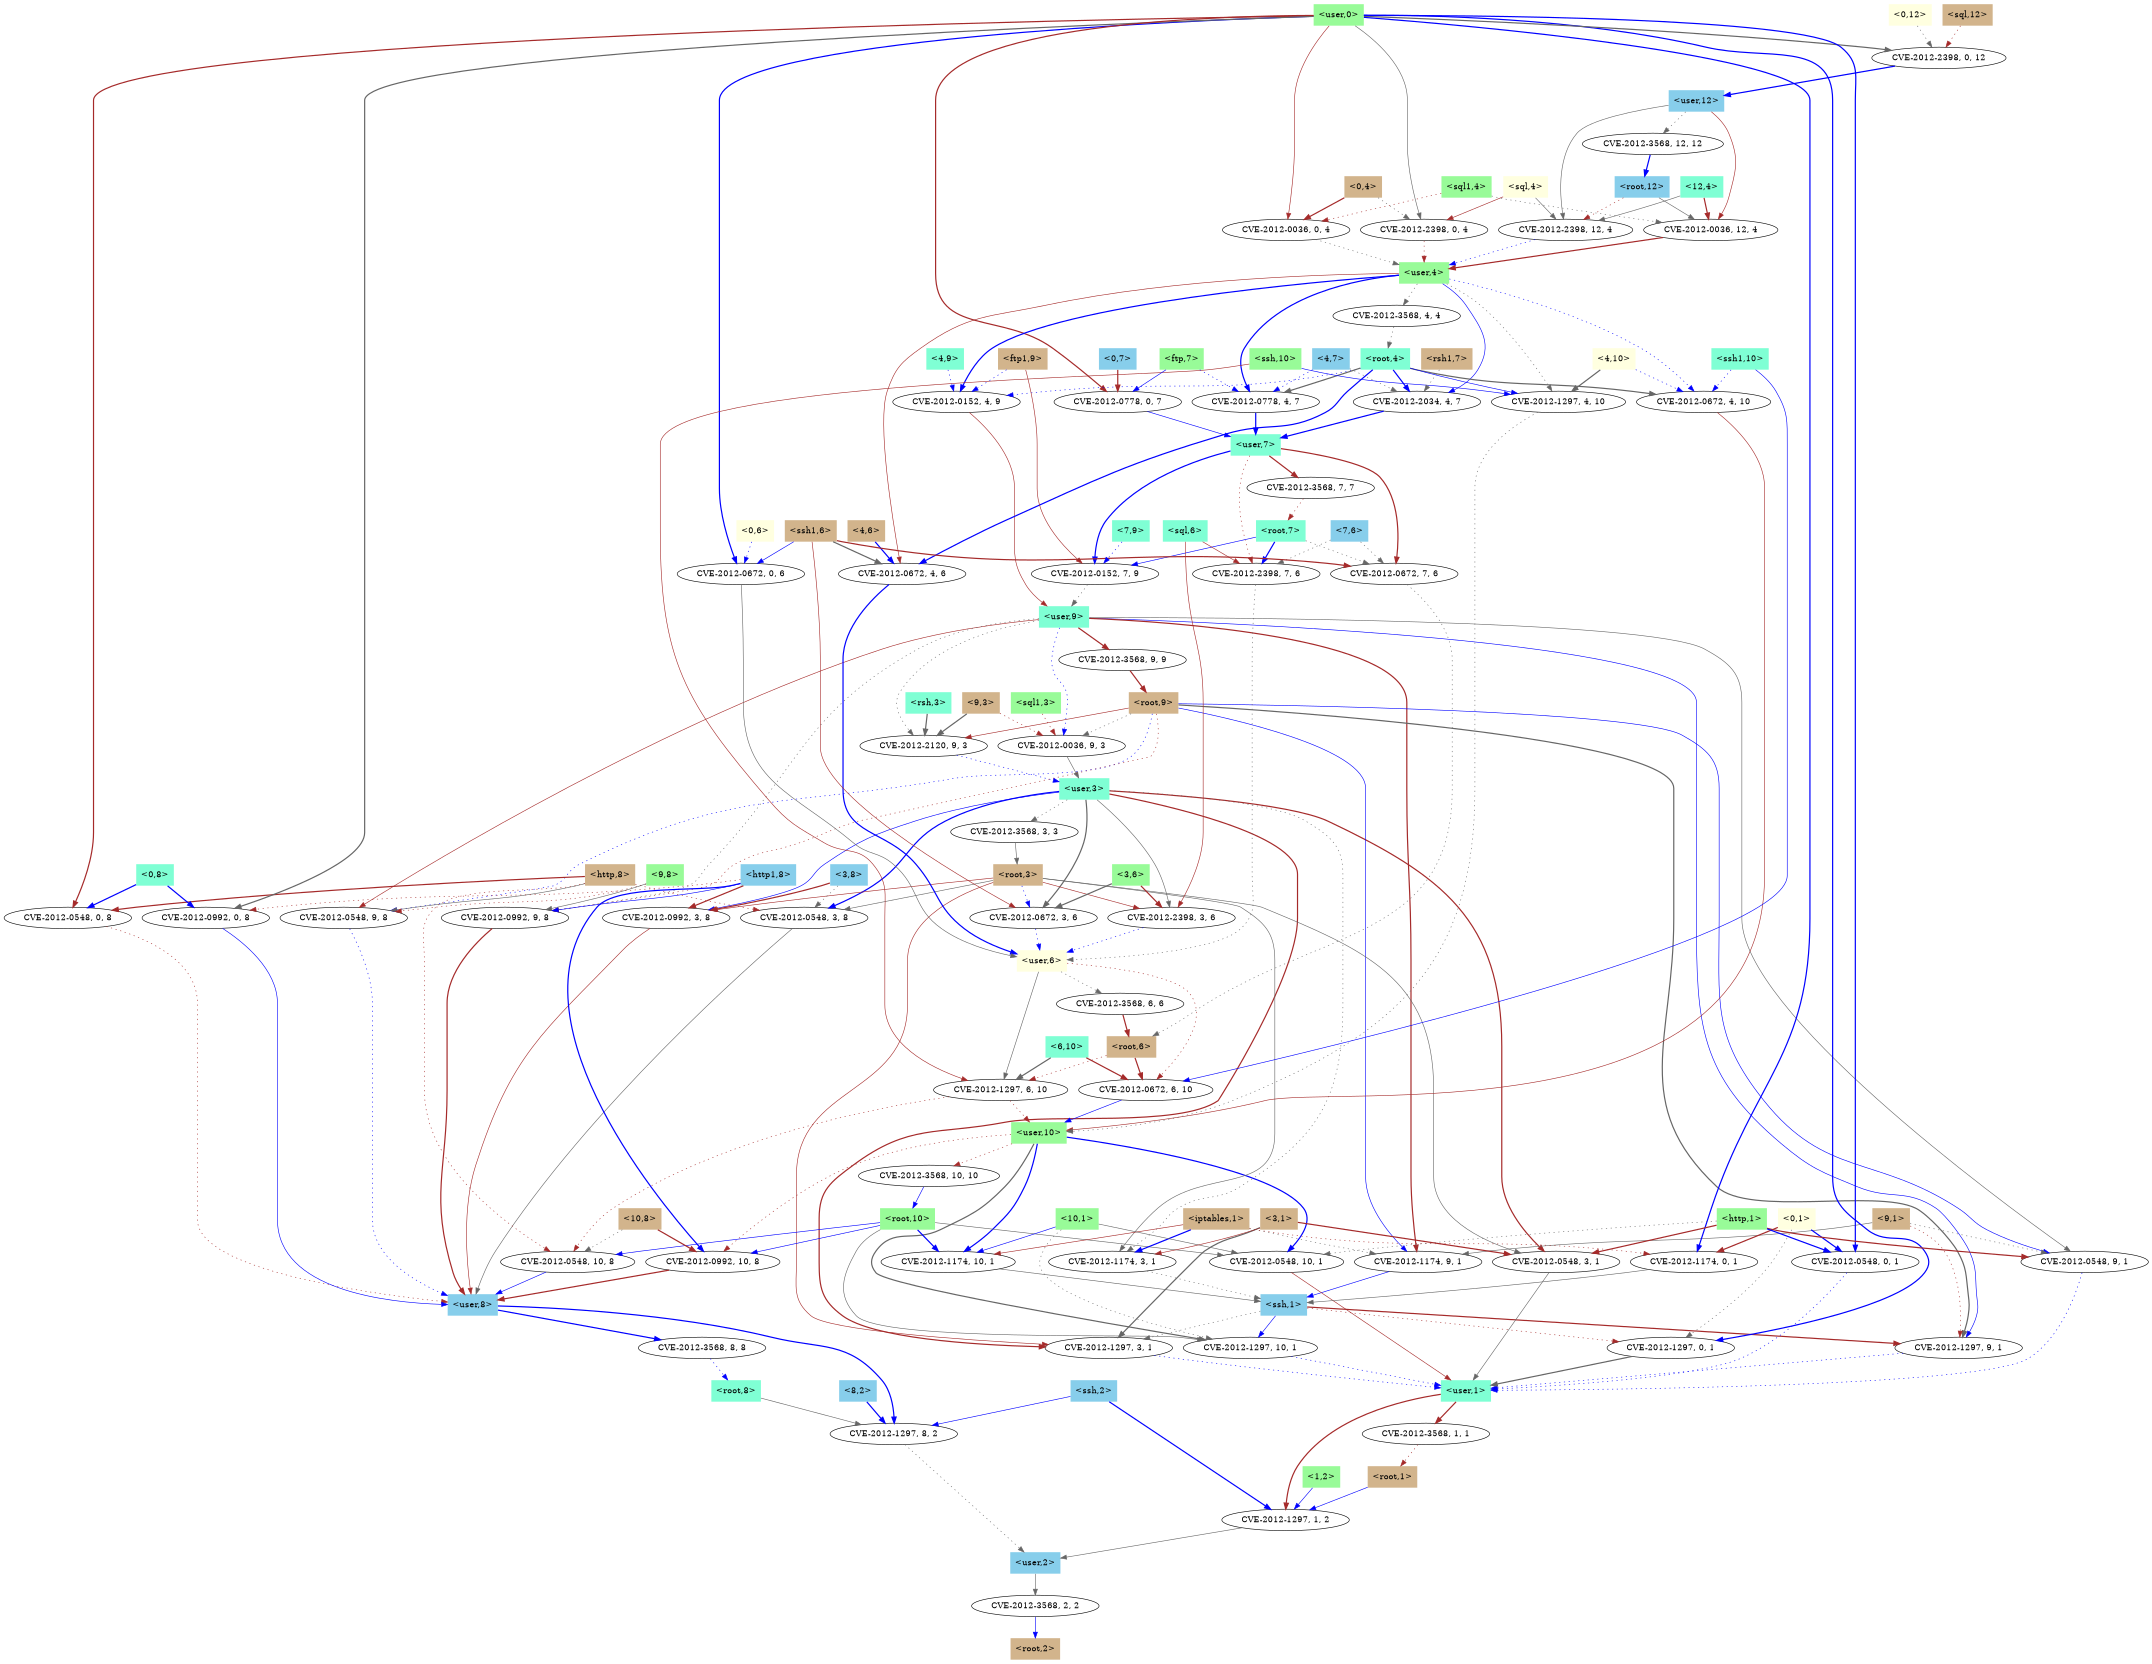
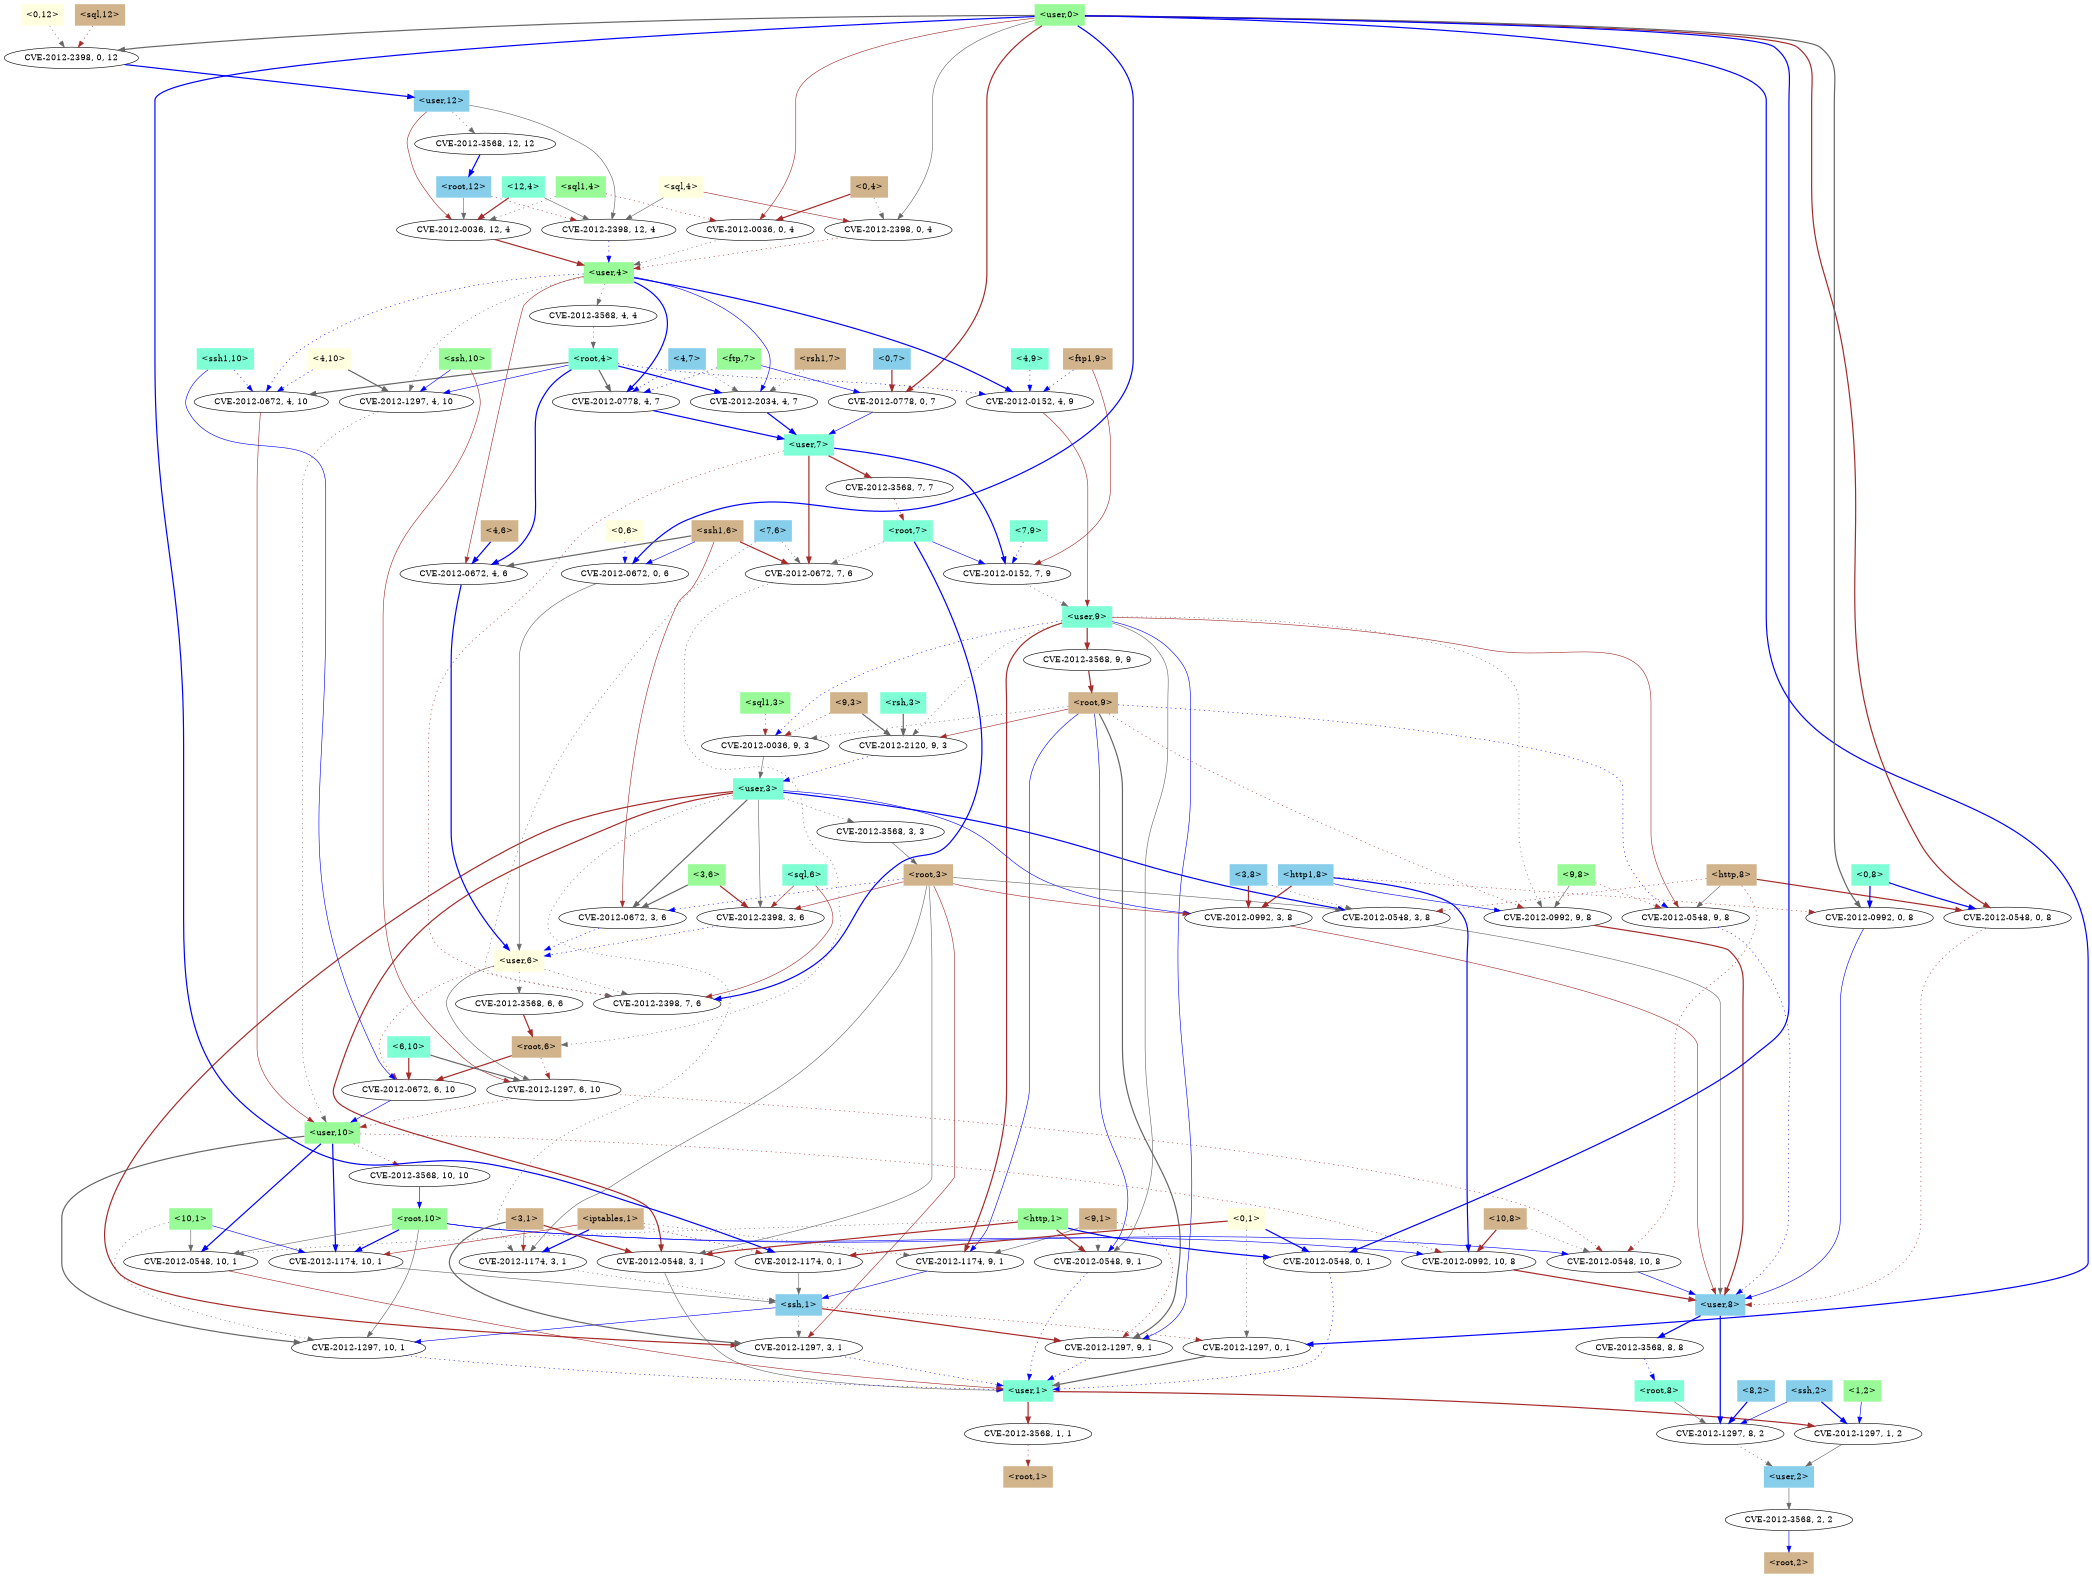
(1252, 845) -> (583, 981)
(1342, 1497) -> none
